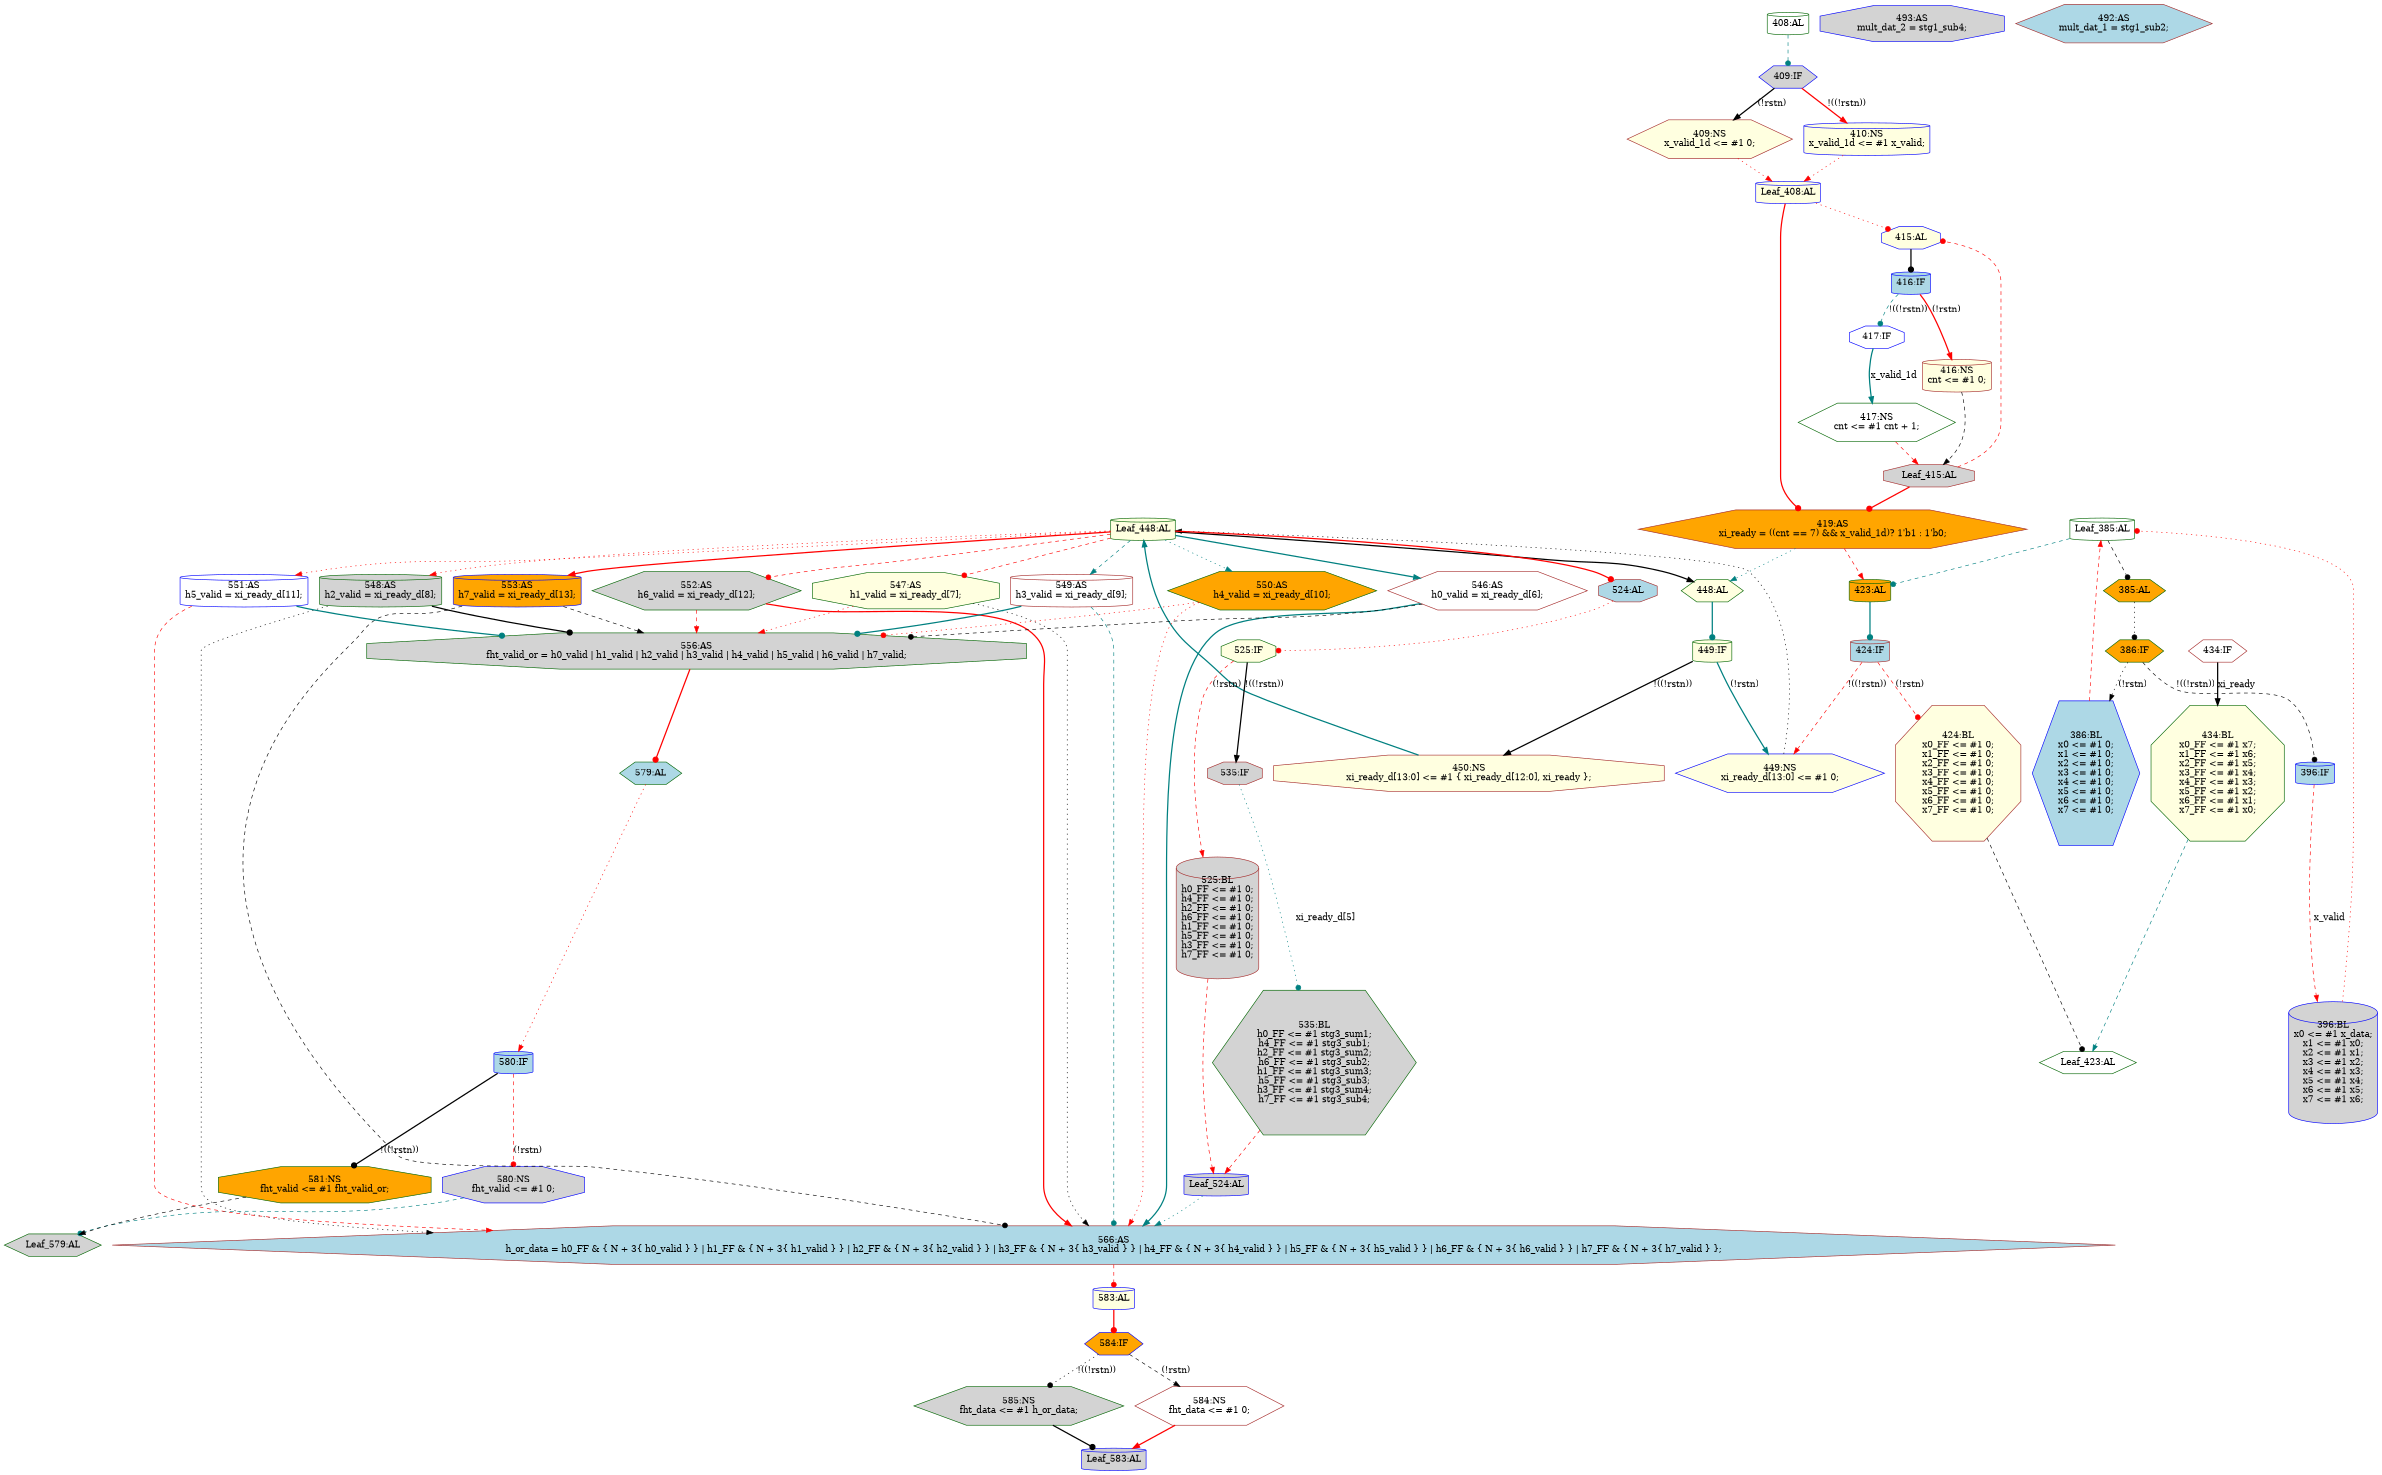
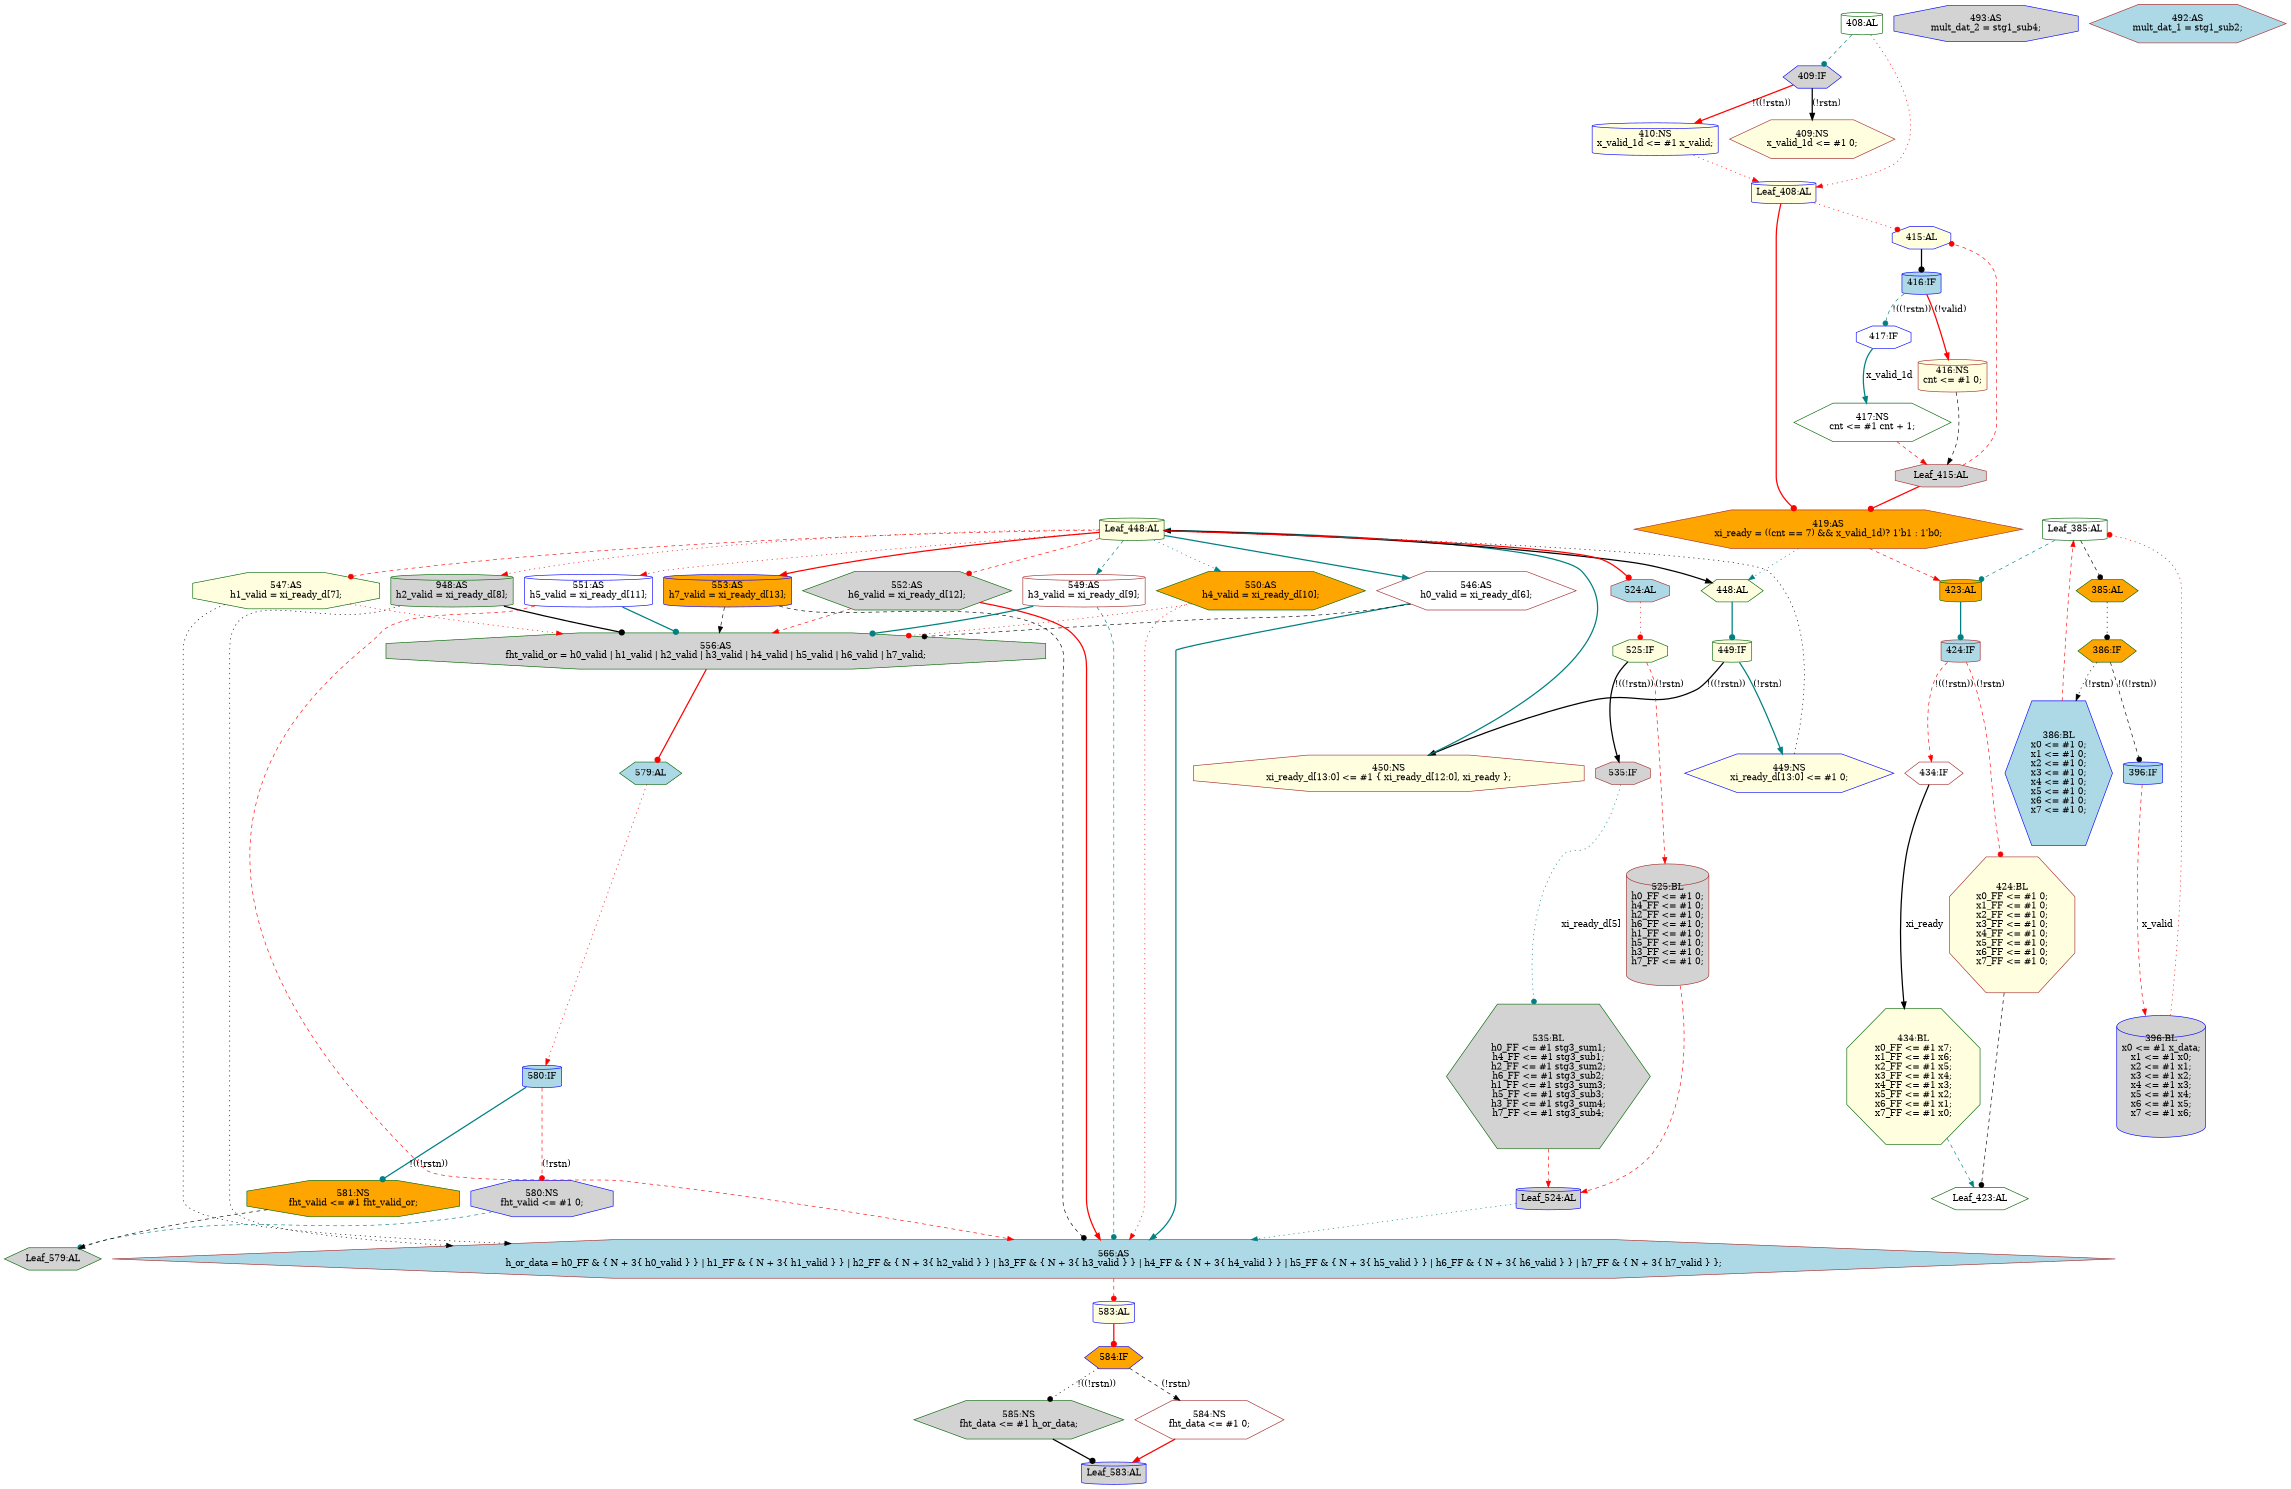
(1752, 168) -> (1910, 135)
(1946, 310) -> (1951, 310)
(381, 591) -> (452, 591)
(1830, 706) -> (1929, 707)
(427, 1119) -> (456, 1132)
